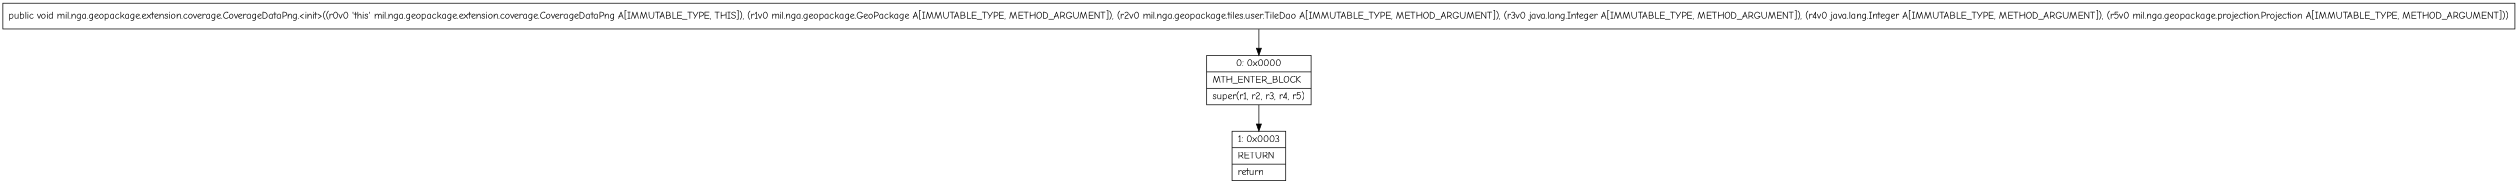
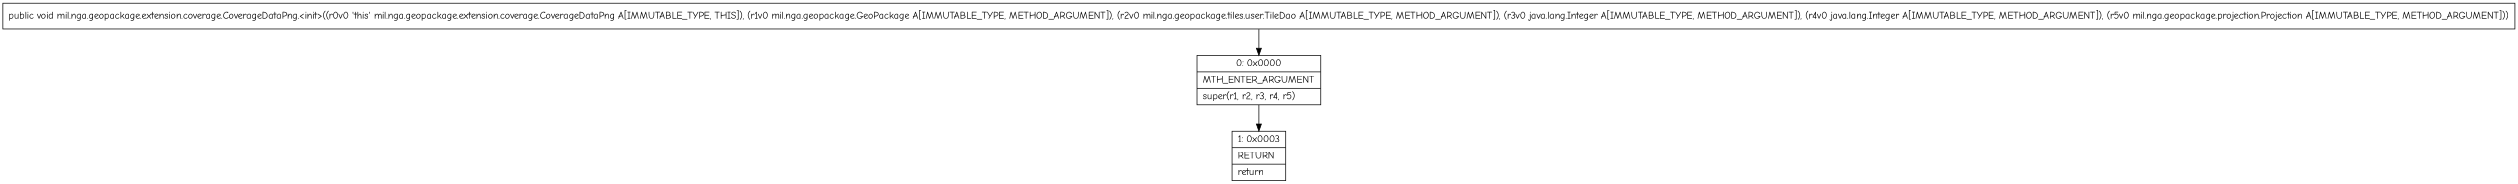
(1257, 80) -> (1259, 80)
